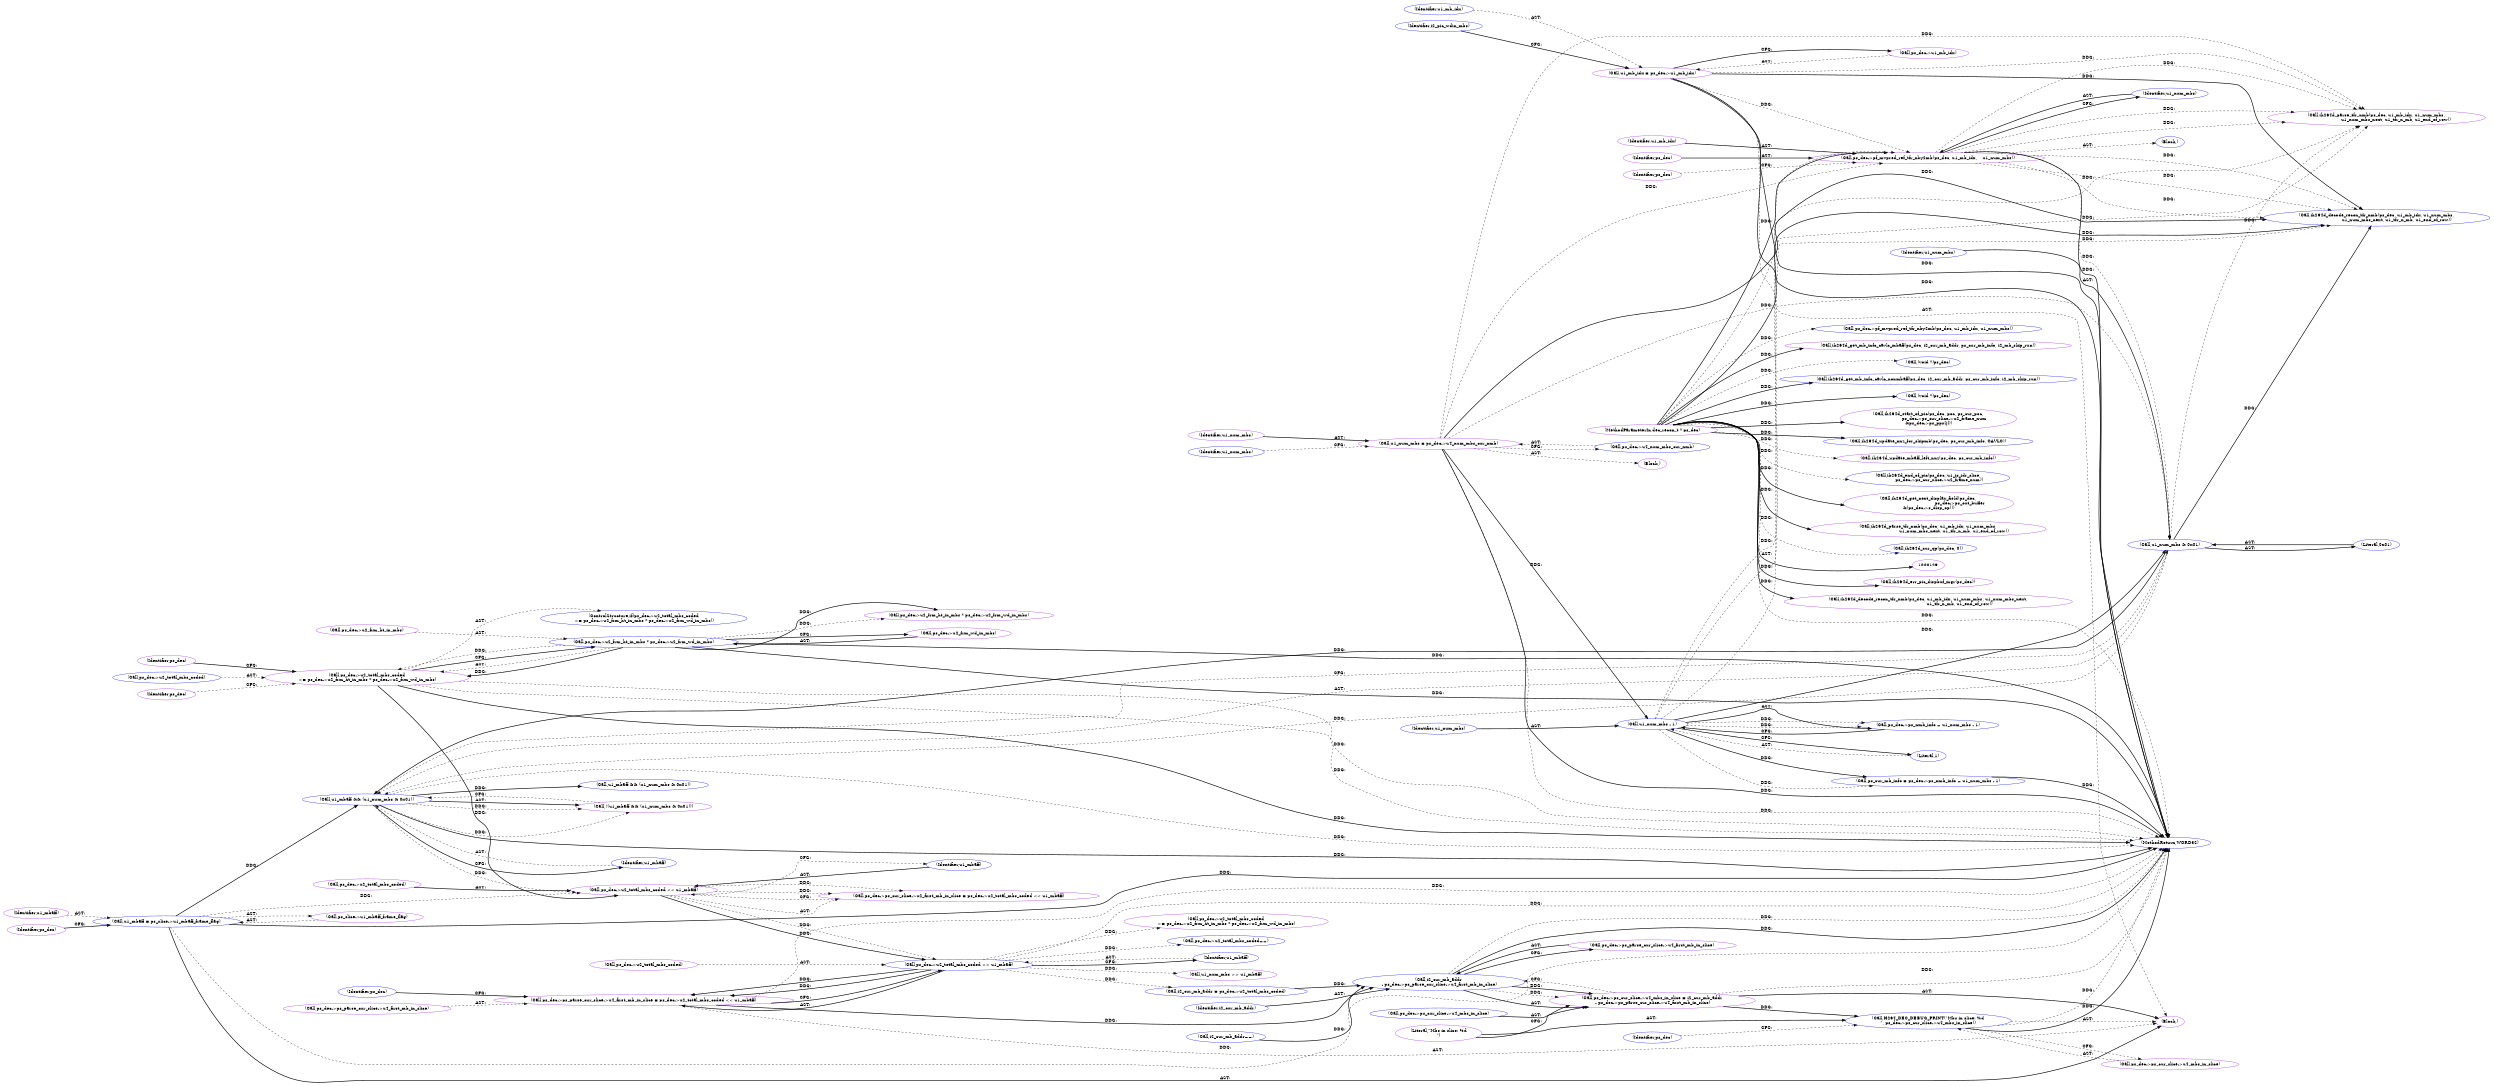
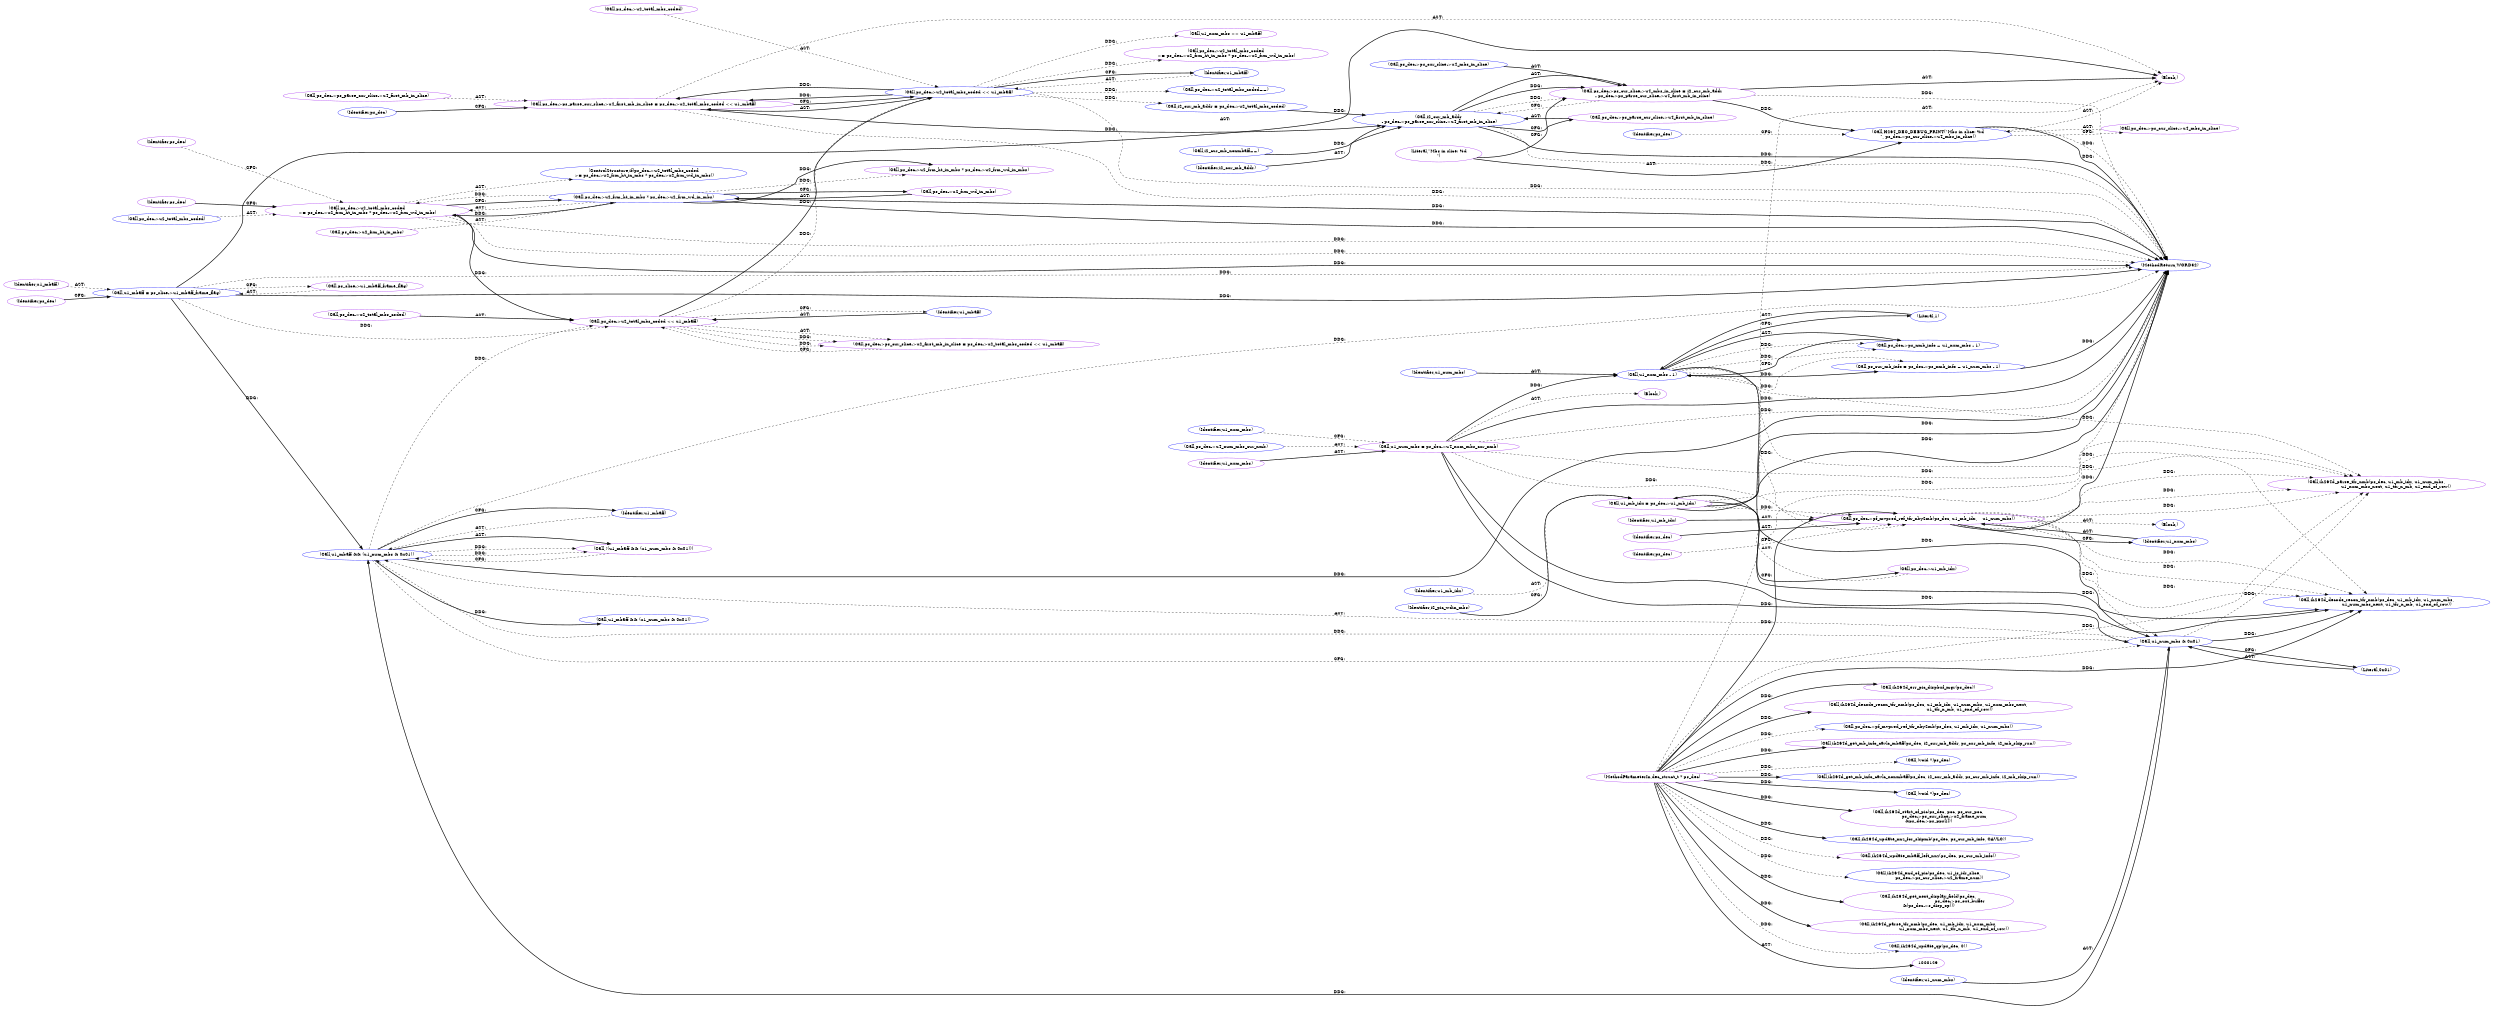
(1878, 299) -> (1756, 606)
(1652, 430) -> (1652, 777)
(1545, 450) -> none
(1928, 548) -> (1928, 946)
(2251, 548) -> (2251, 650)
(1791, 751) -> (1782, 316)
(253, 914) -> (253, 285)
(1226, 1037) -> (1226, 151)
